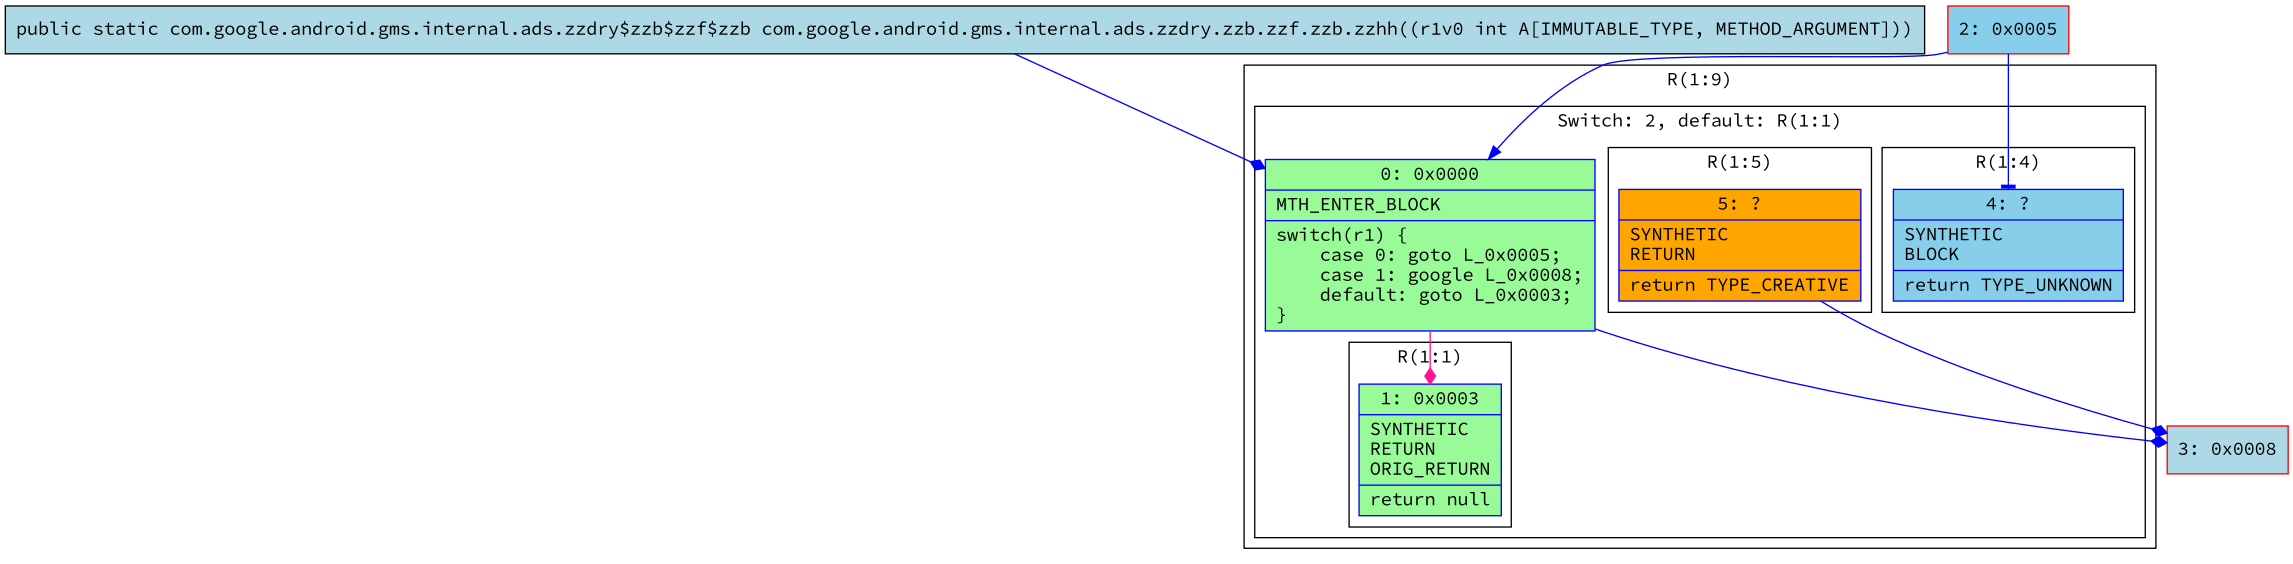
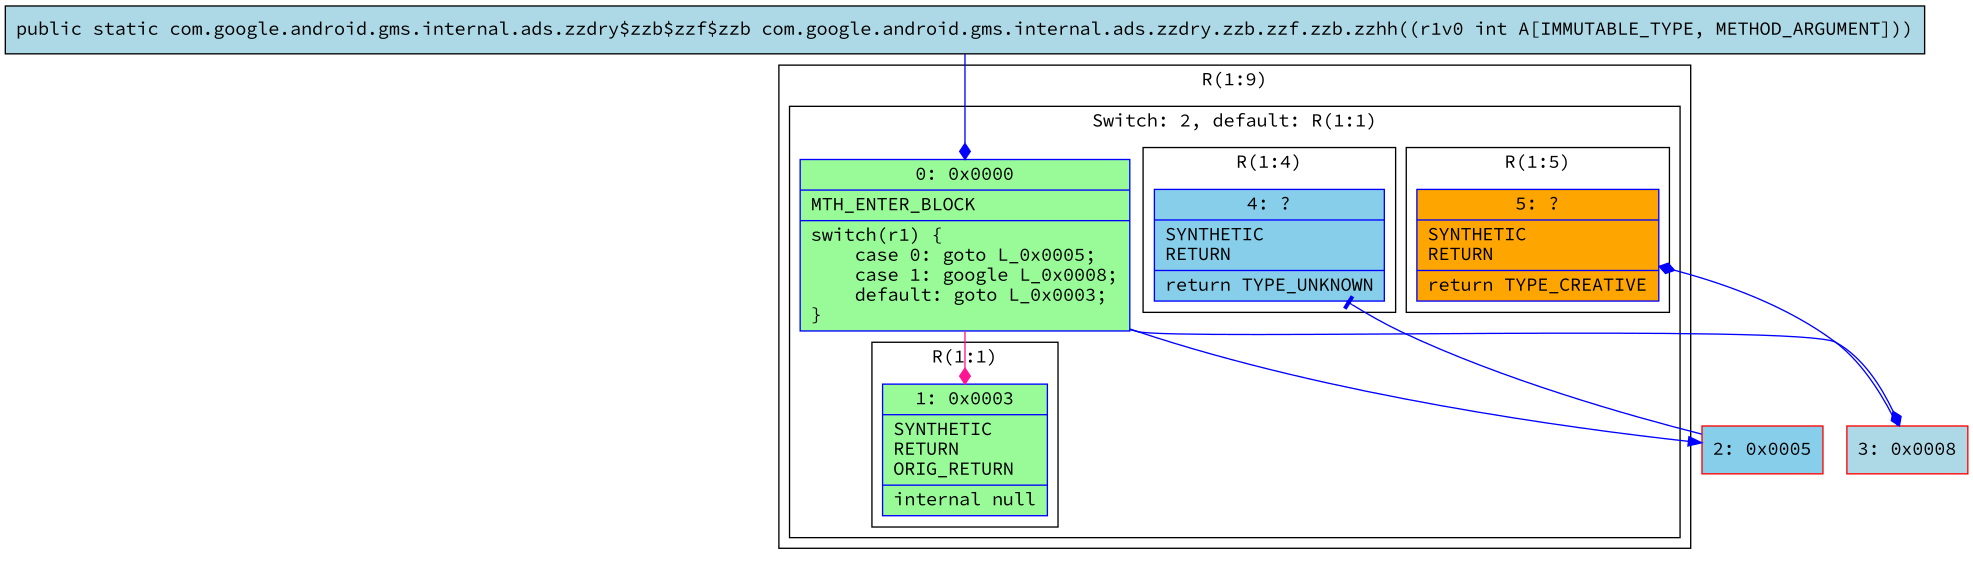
(1707, 57) -> (1406, 399)
(1932, 255) -> (1198, 255)
(1982, 375) -> (1805, 322)
(1430, 500) -> (965, 500)
